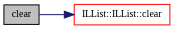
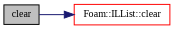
(122, 15) -> (122, 15)
